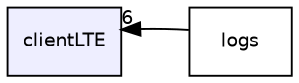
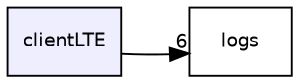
(165, 29) -> (146, 54)
